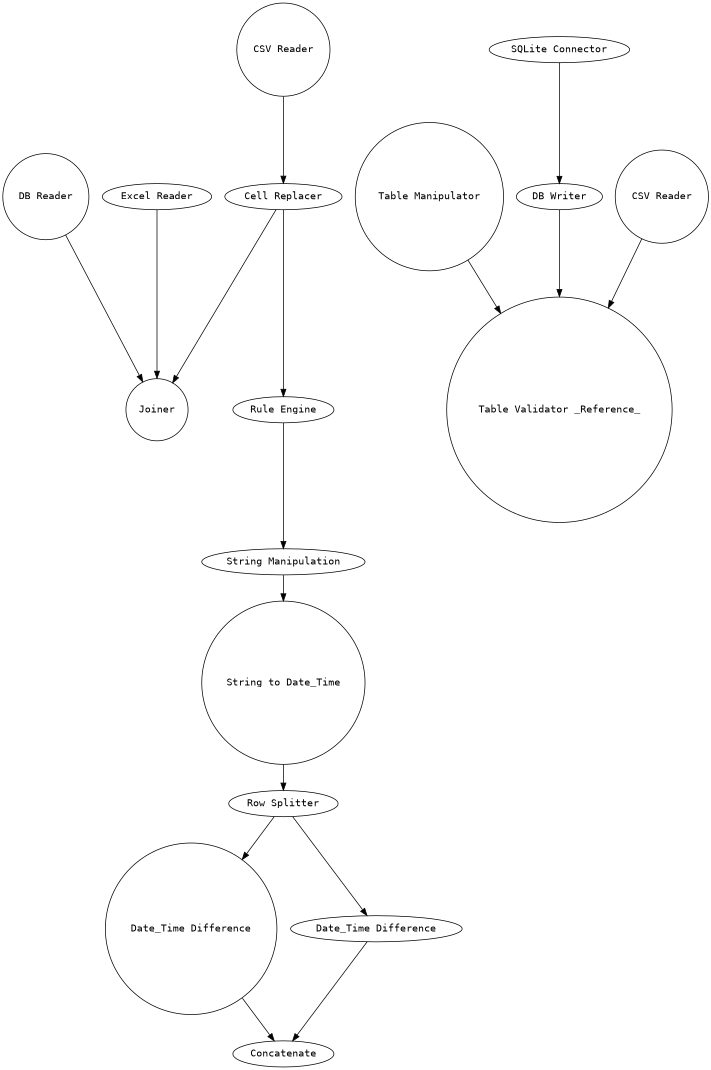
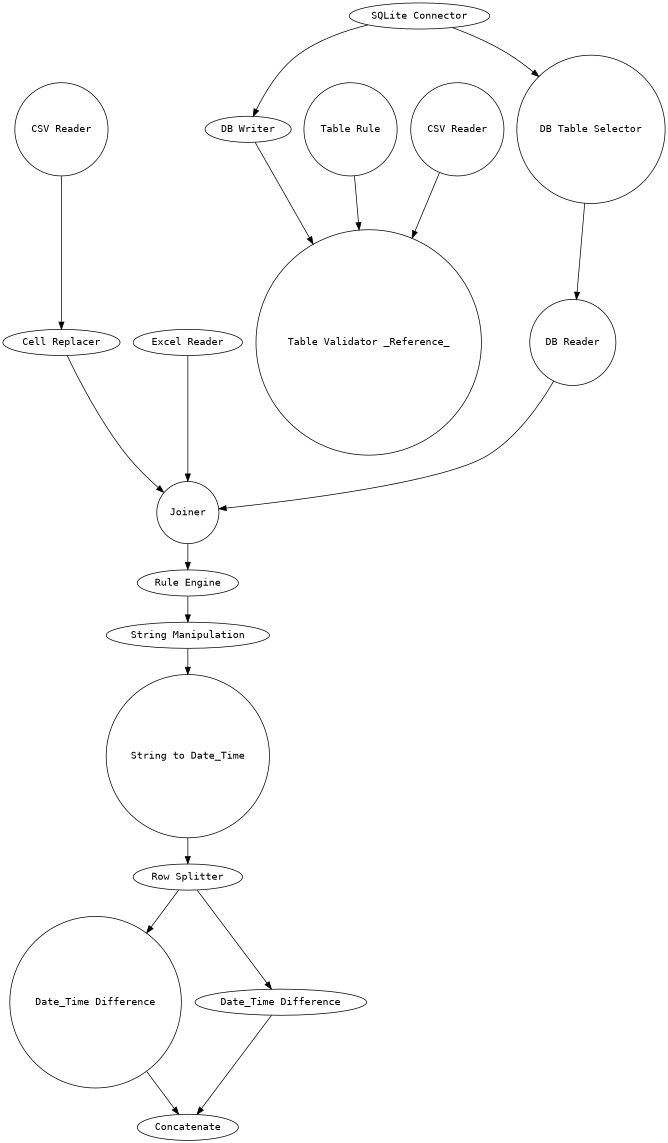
none -> (591, 129)
(429, 197) -> (351, 129)
(283, 300) -> (188, 553)
